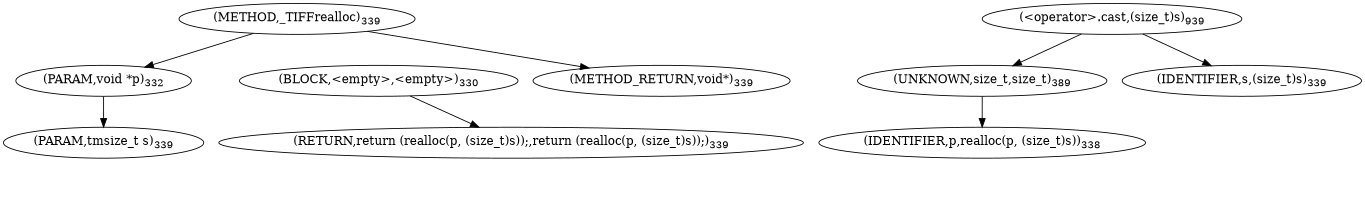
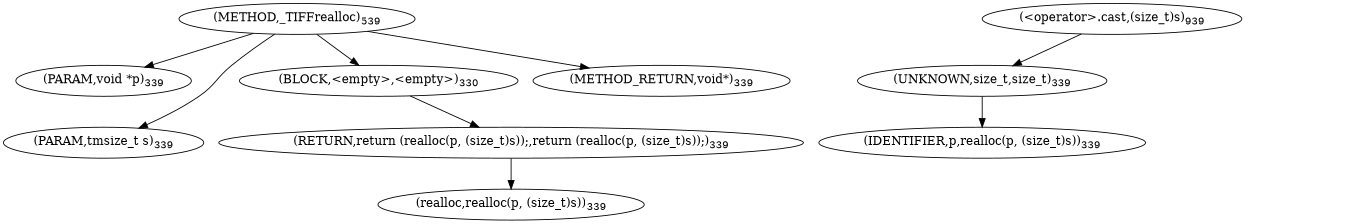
(371, 18) -> (371, 18)
none -> (334, 47)
(154, 80) -> (154, 80)
(1061, 80) -> (1061, 80)
(1242, 81) -> none
(104, 108) -> (214, 84)
(1091, 141) -> (1091, 141)
none -> (511, 205)
